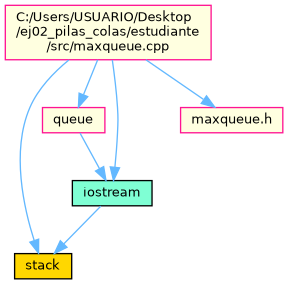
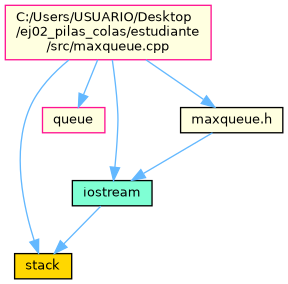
(232, 120) -> (232, 120)
(90, 151) -> (178, 153)
